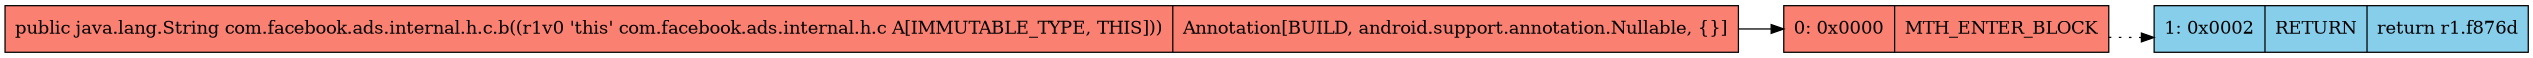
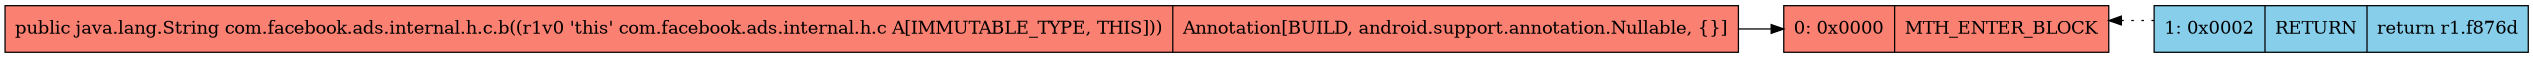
(2125, 37) -> (2138, 20)
